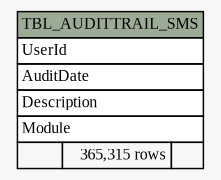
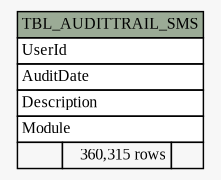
(123, 155) -> (123, 155)
